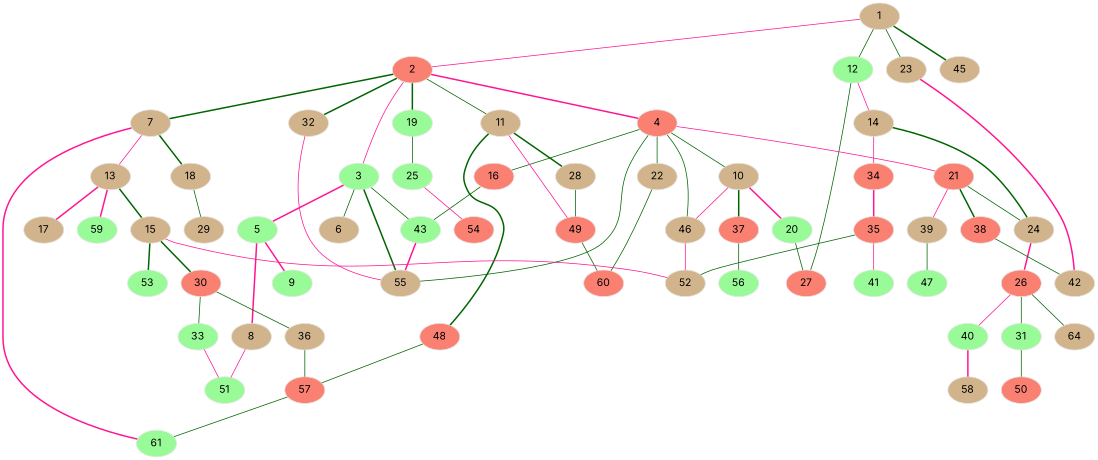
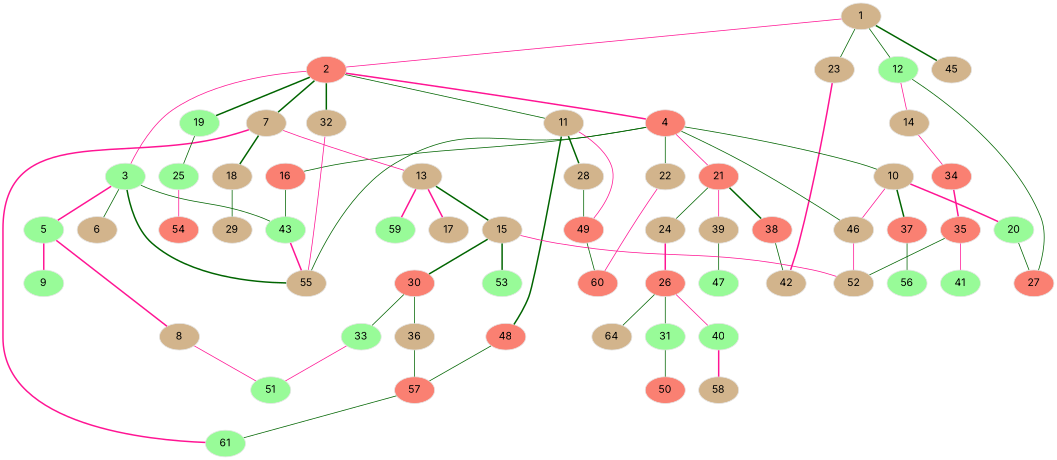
(971, 157) -> none
(633, 231) -> (630, 229)
